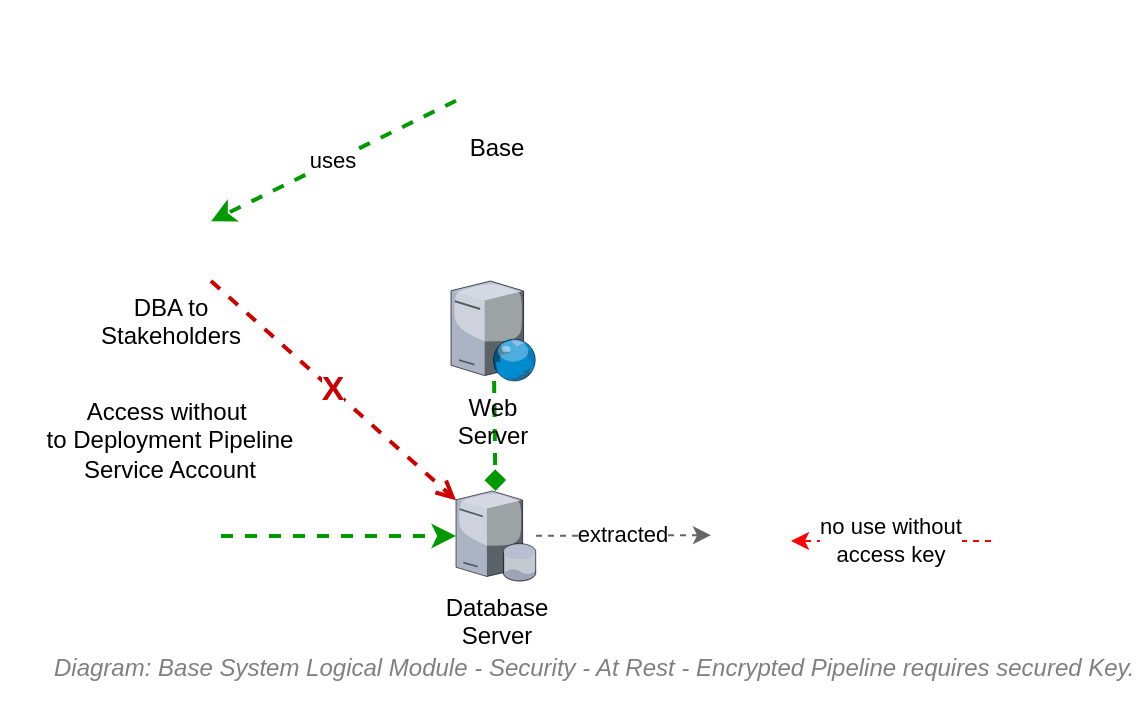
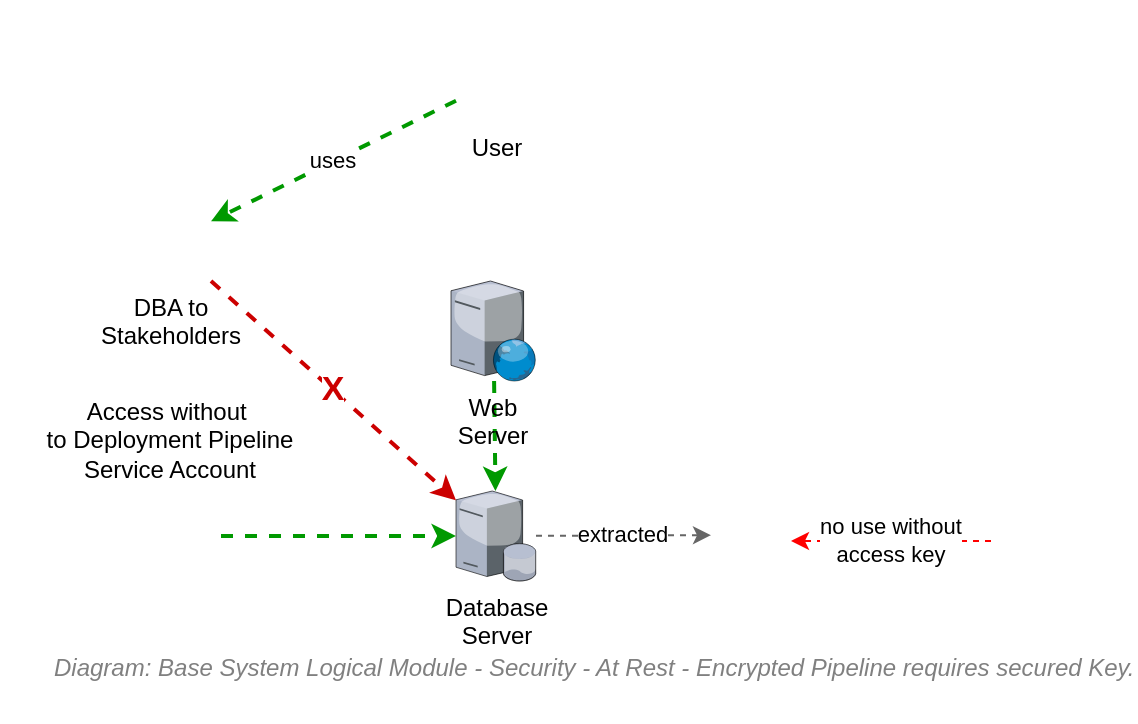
(498, 149) -> (498, 149)
(495, 470) -> (495, 470)
(442, 488) -> (441, 487)
